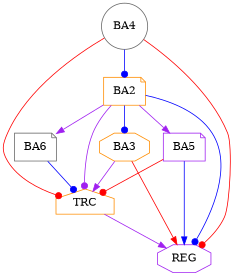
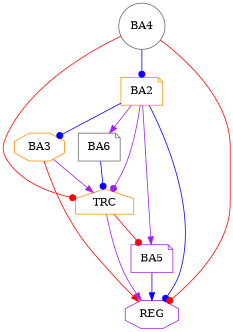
(133, 176) -> (125, 227)
